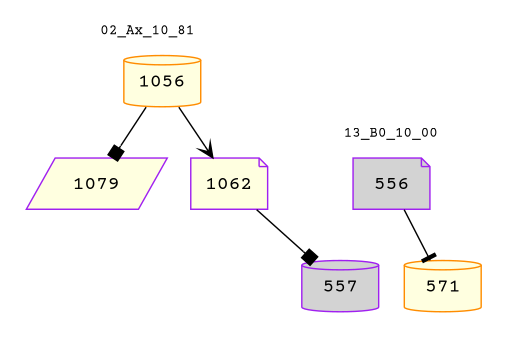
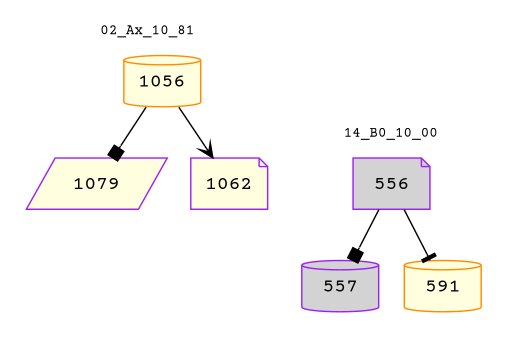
(391, 133) -> (391, 133)
(280, 231) -> (369, 229)
(443, 286) -> (443, 286)
